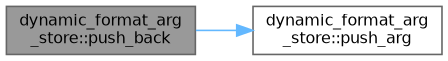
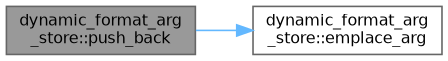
(348, 30) -> (348, 30)
